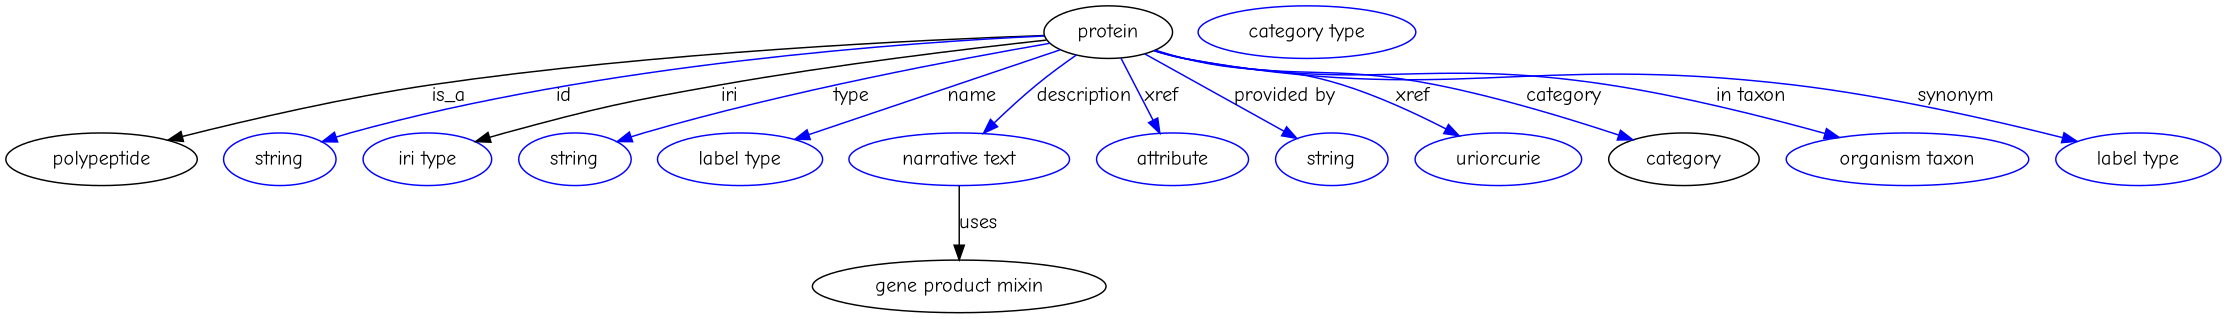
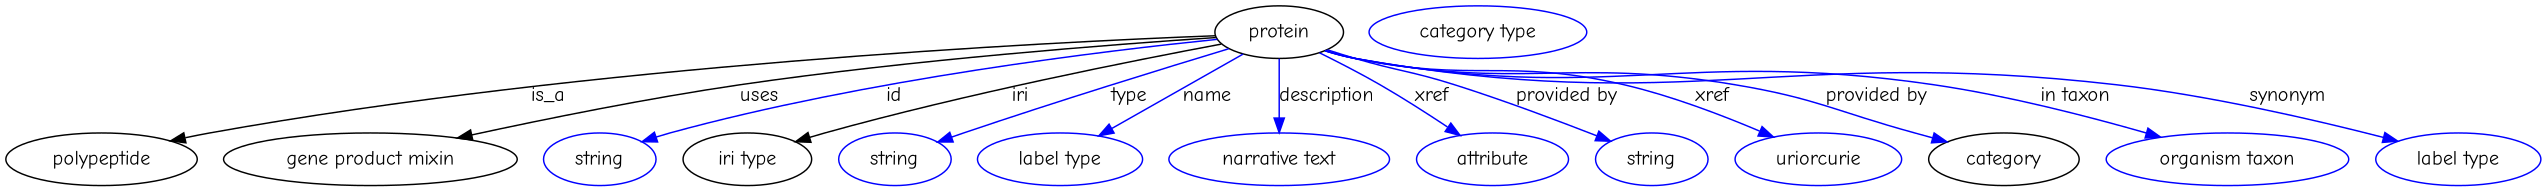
(1564, 96) -> (1877, 96)
(427, 159) -> (747, 159)
(959, 215) -> (842, 71)
